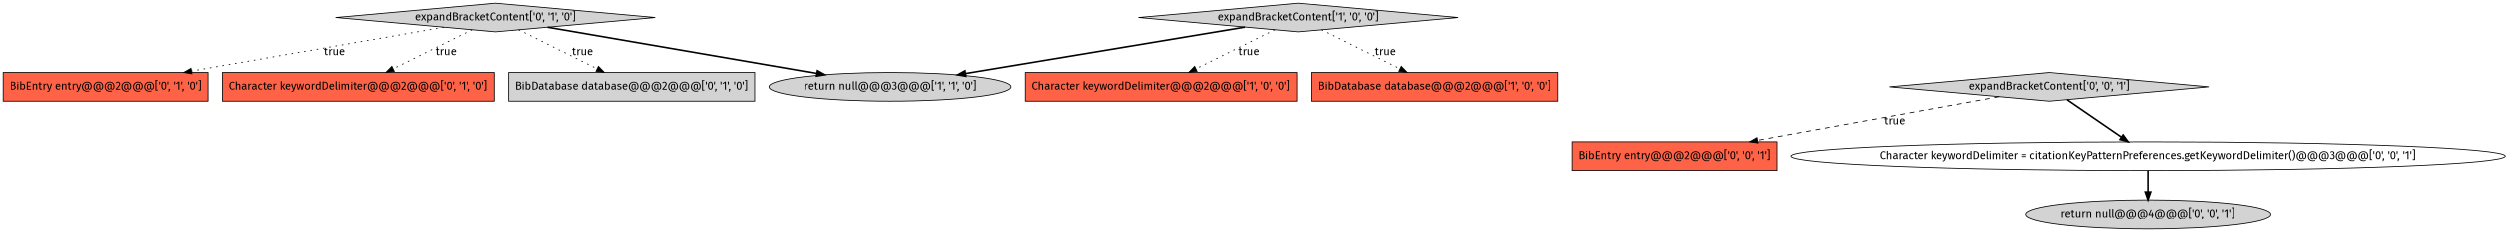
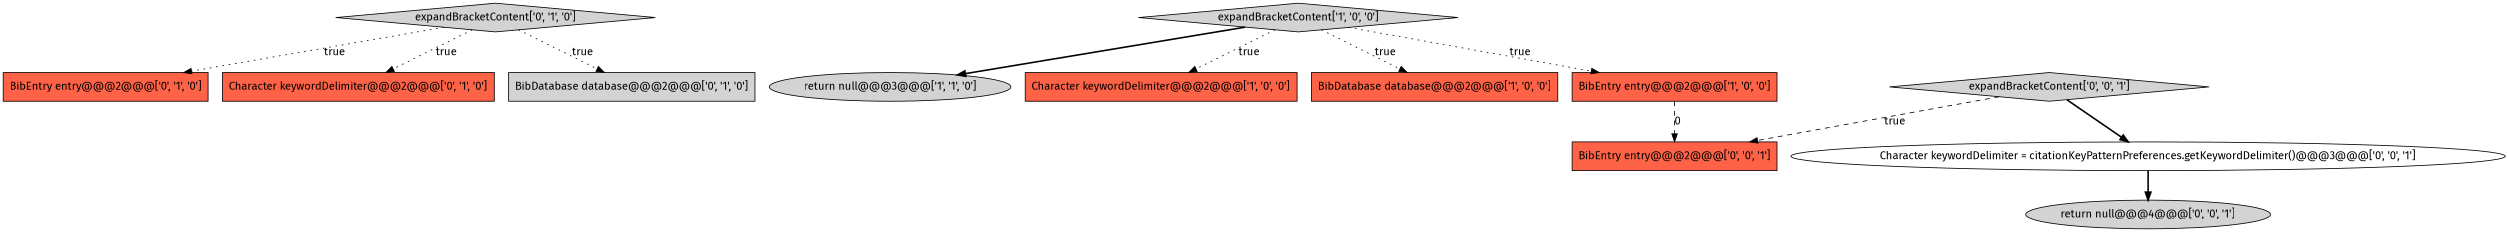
(682, 50) -> none
none -> (1675, 87)
